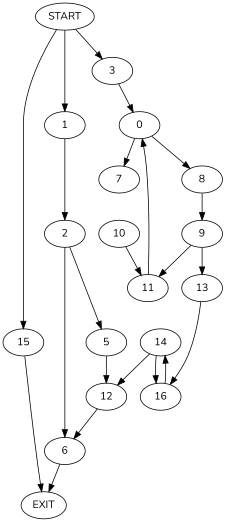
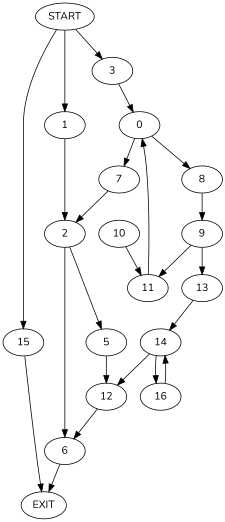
none -> (95, 204)
(193, 342) -> (184, 312)
